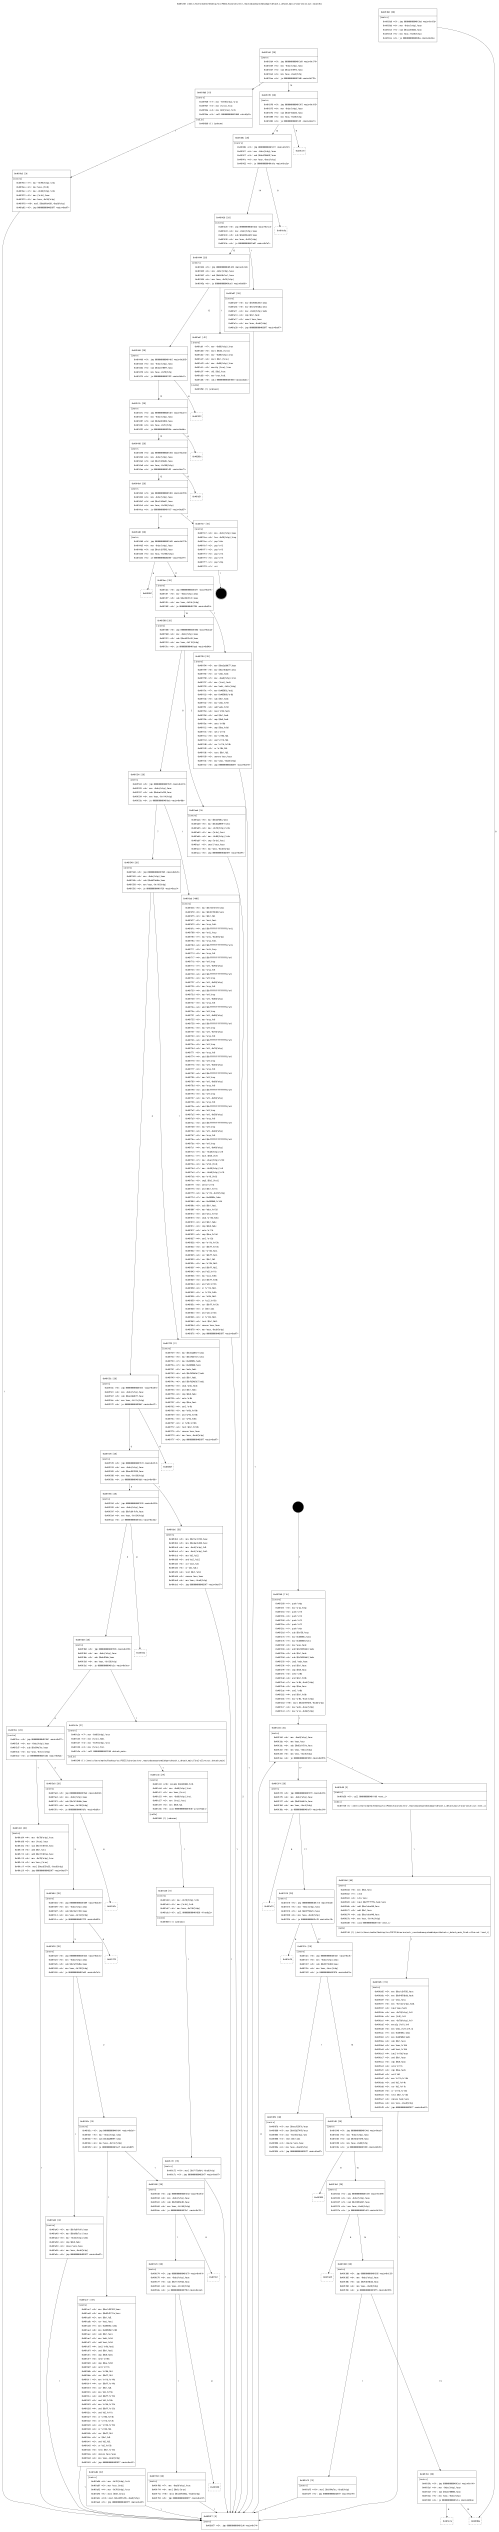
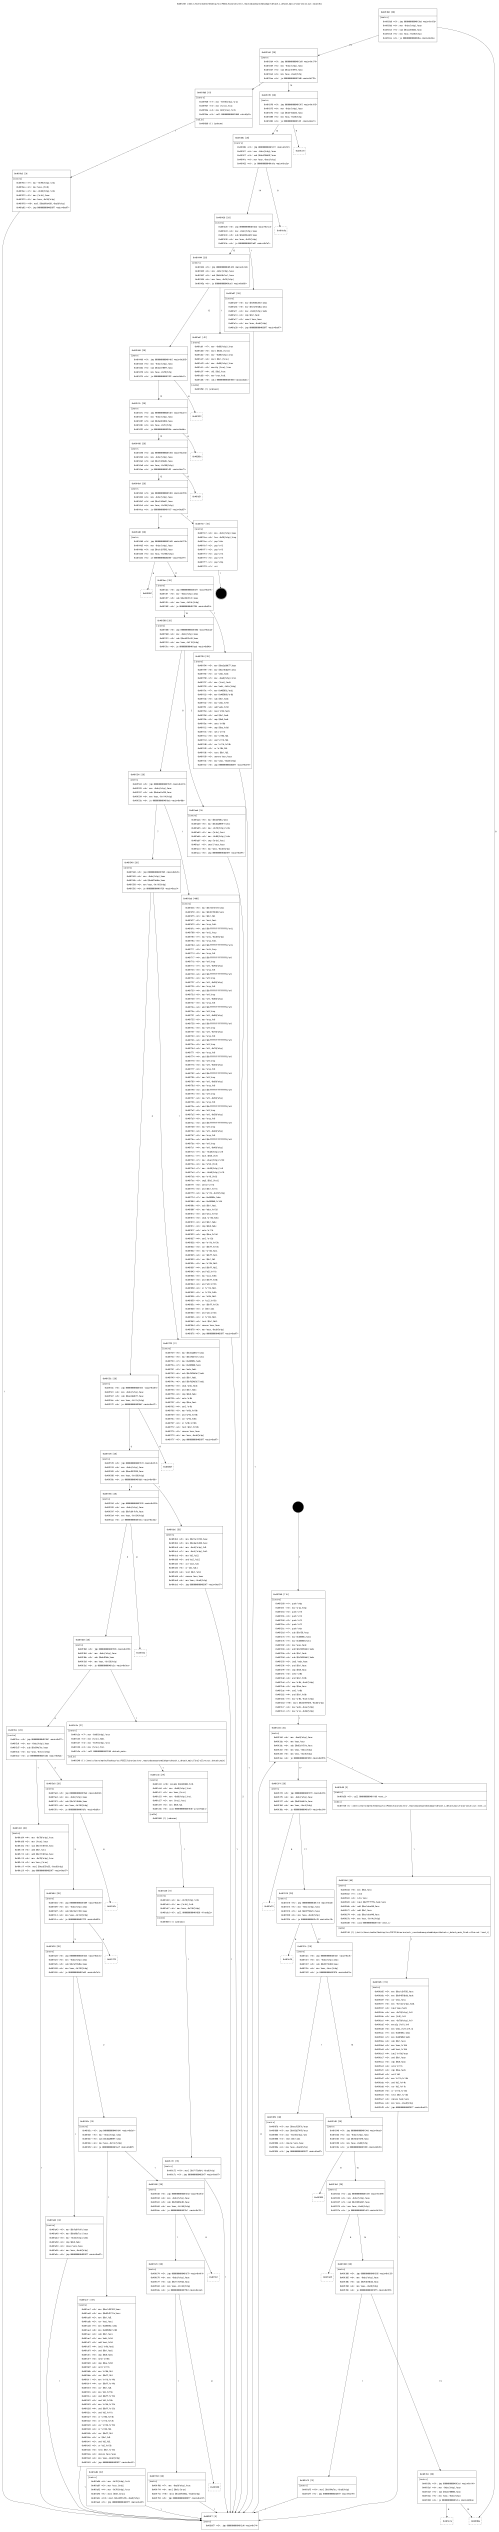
none -> (349, 45)
